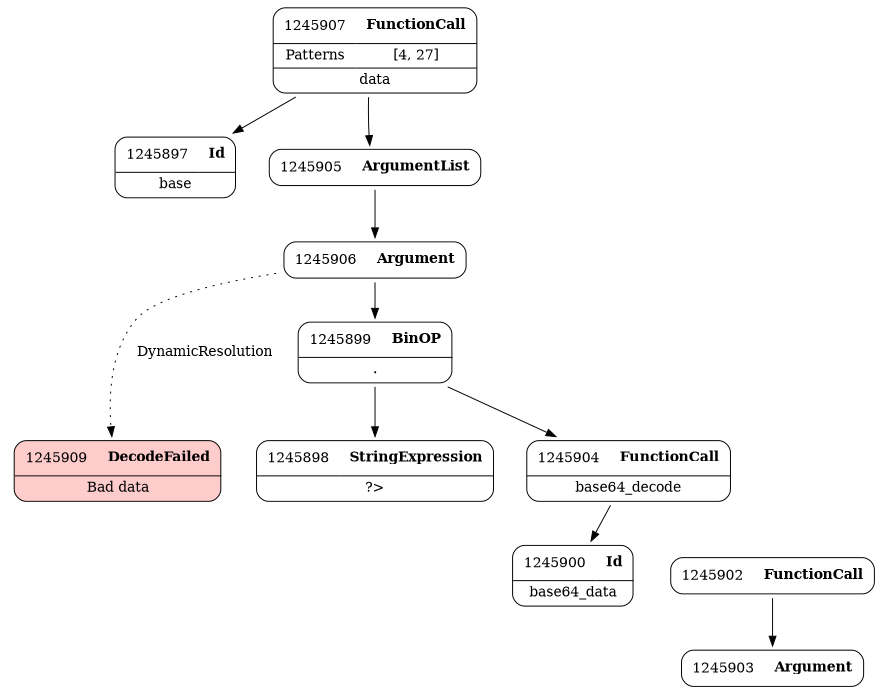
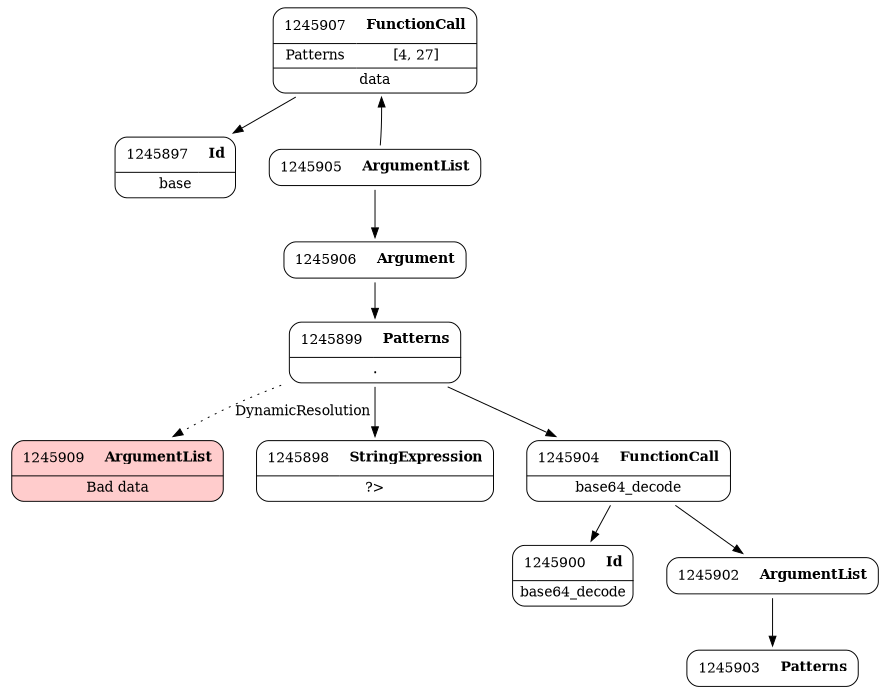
(368, 116) -> (381, 126)
(150, 308) -> (231, 406)
(417, 339) -> (417, 339)
(159, 457) -> (159, 457)
none -> (705, 527)
(814, 575) -> (814, 575)
(573, 592) -> (573, 592)
(814, 667) -> (814, 667)
